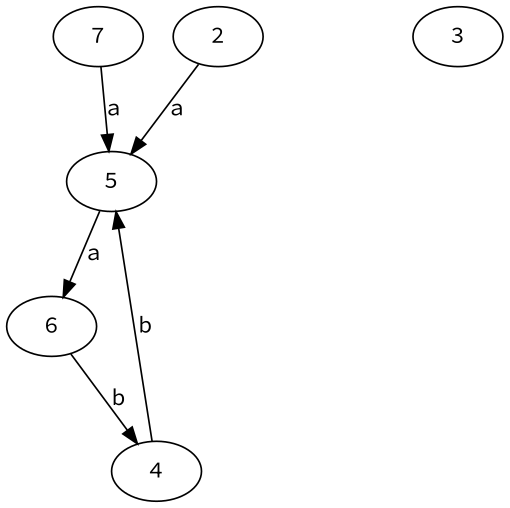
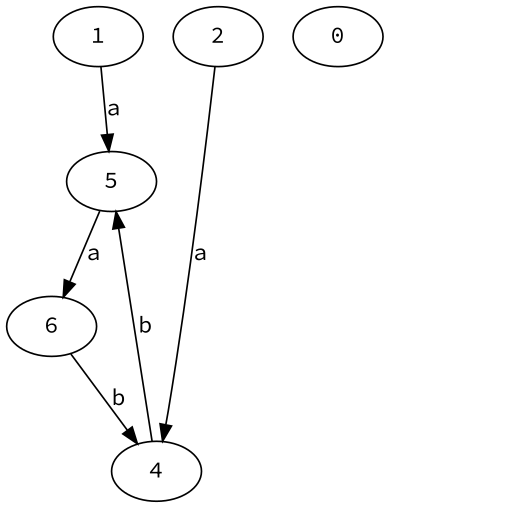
(98, 37) -> (98, 37)
none -> (338, 37)
(458, 37) -> none
(170, 102) -> (193, 246)
